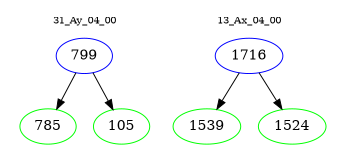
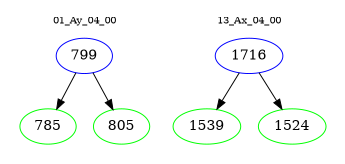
(85, 21) -> (85, 21)
(122, 126) -> (122, 126)
